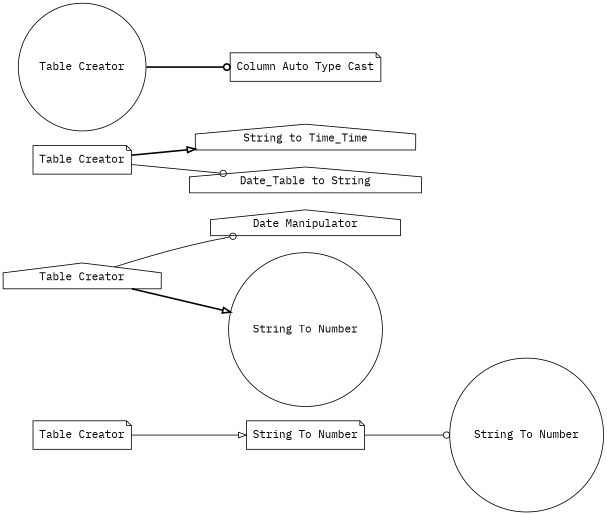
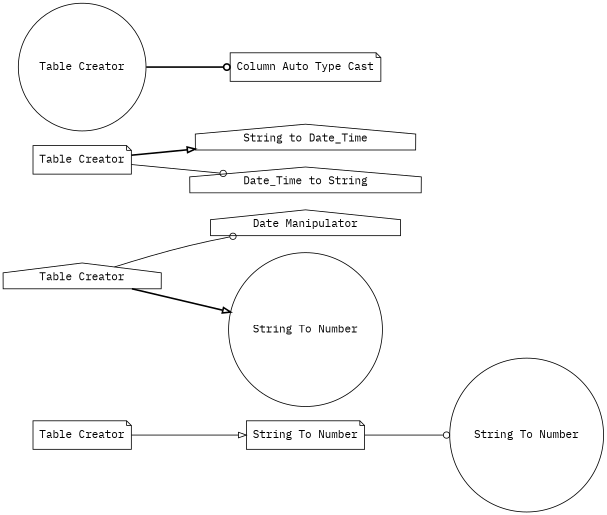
(306, 138) -> (306, 138)
(306, 181) -> (306, 181)
